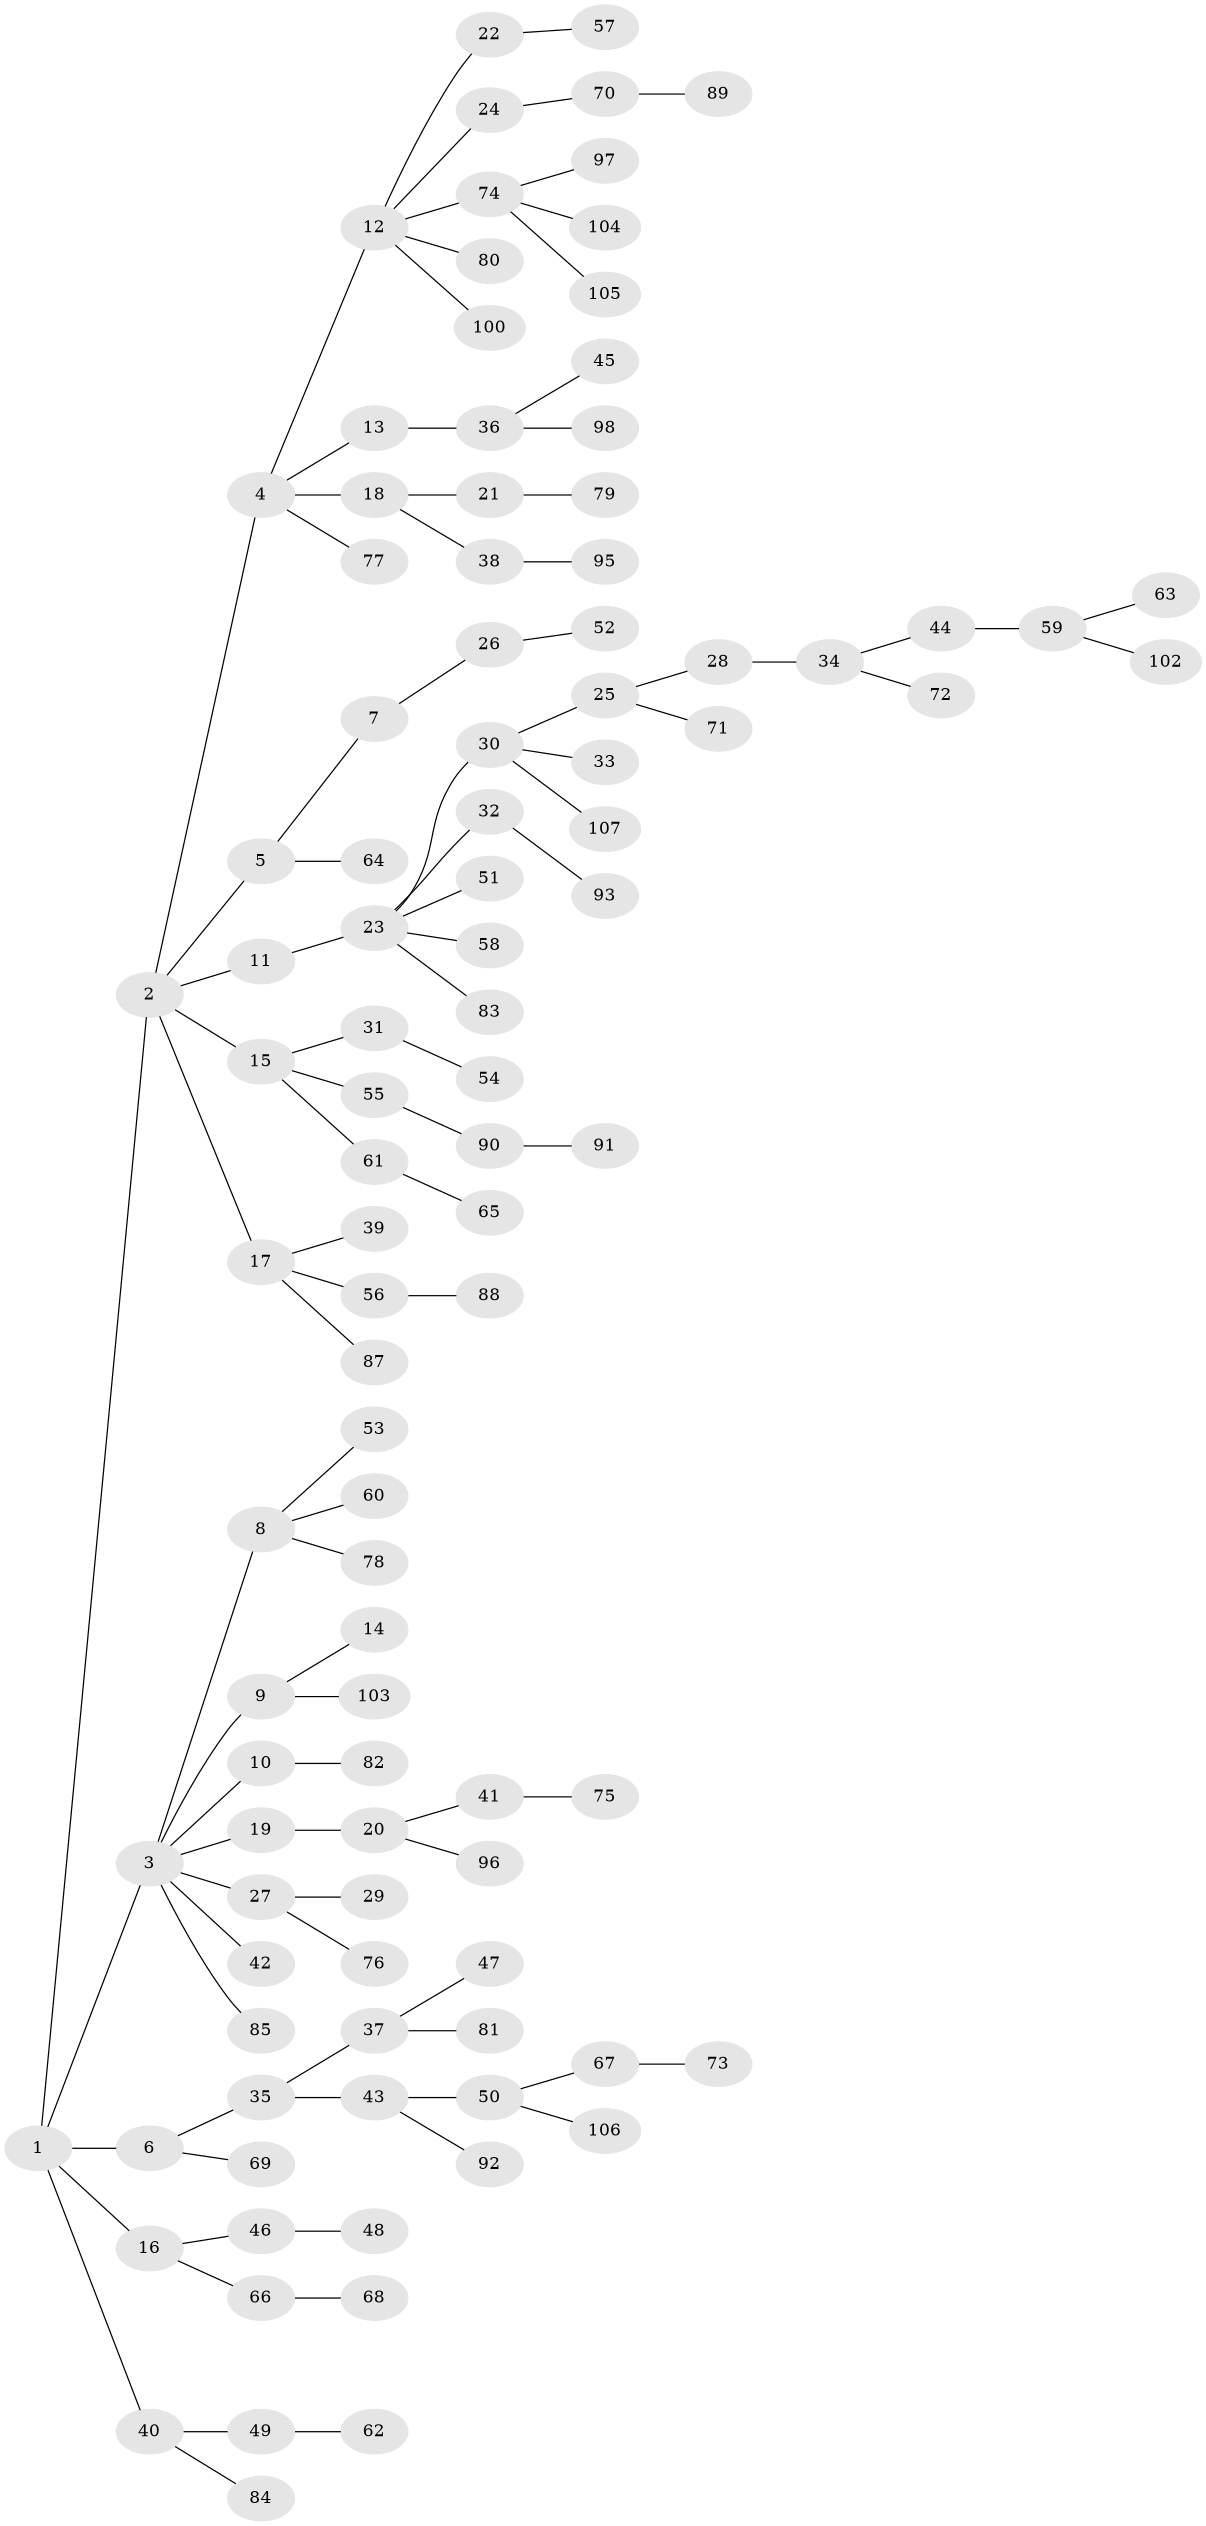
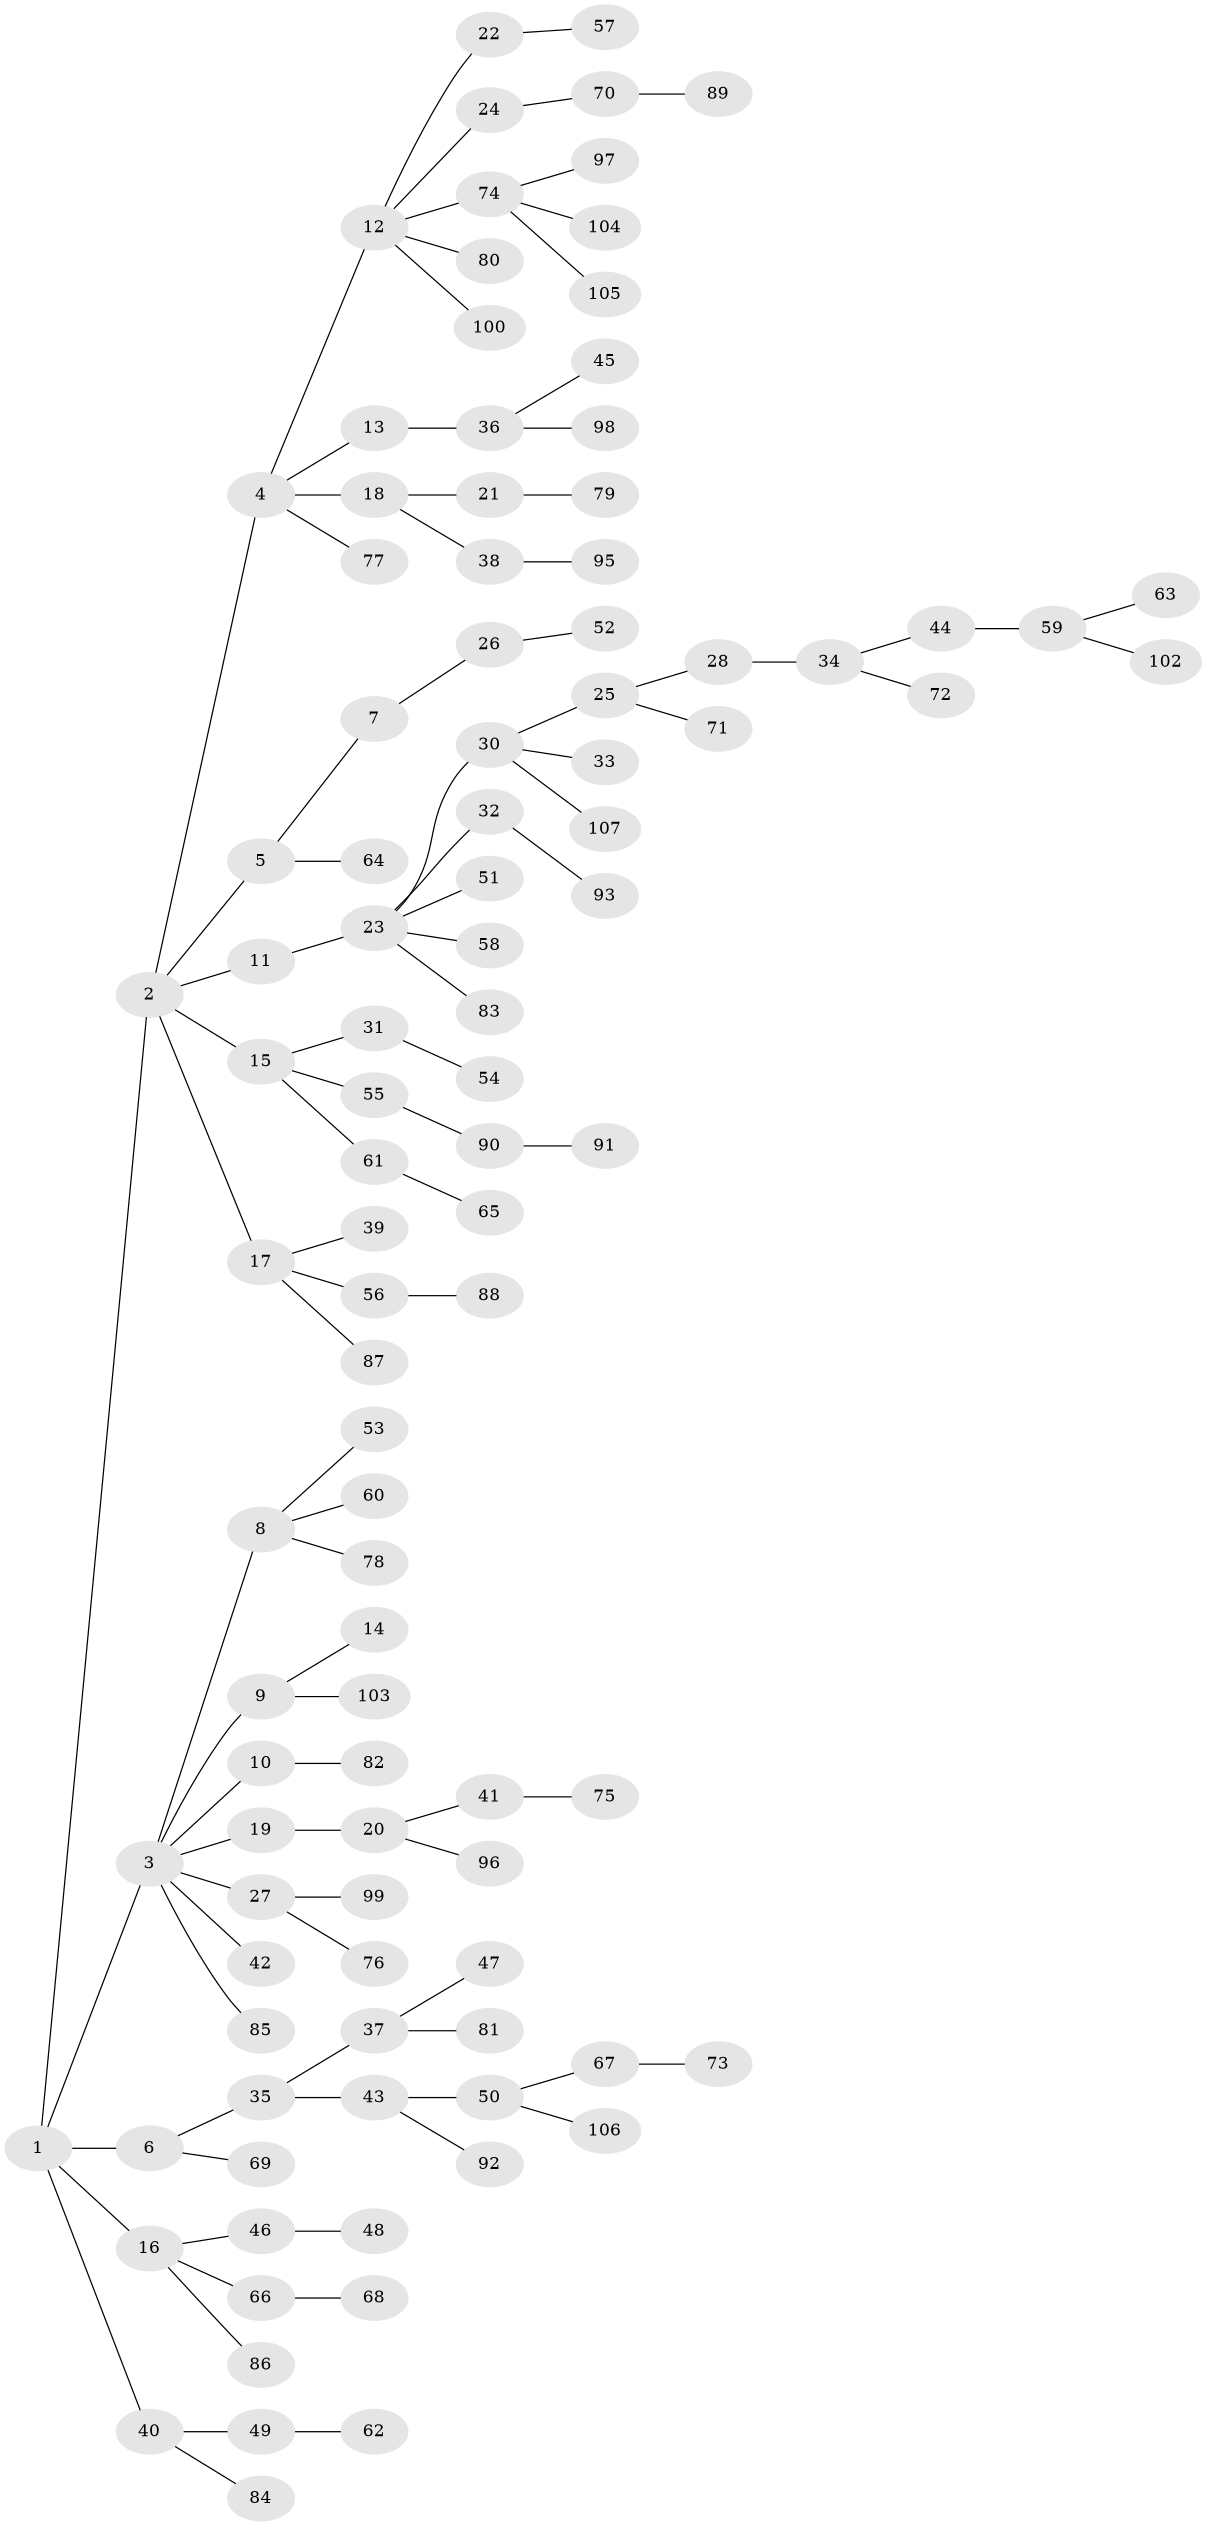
(374, 1897) -> (374, 1897)
none -> (261, 2365)
